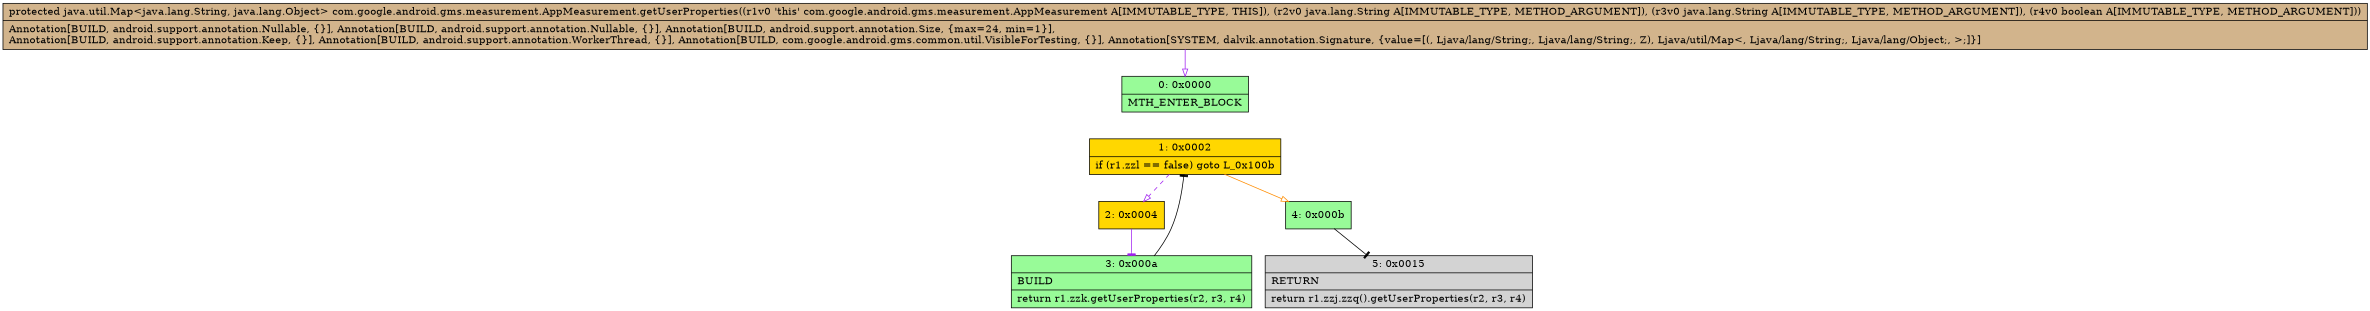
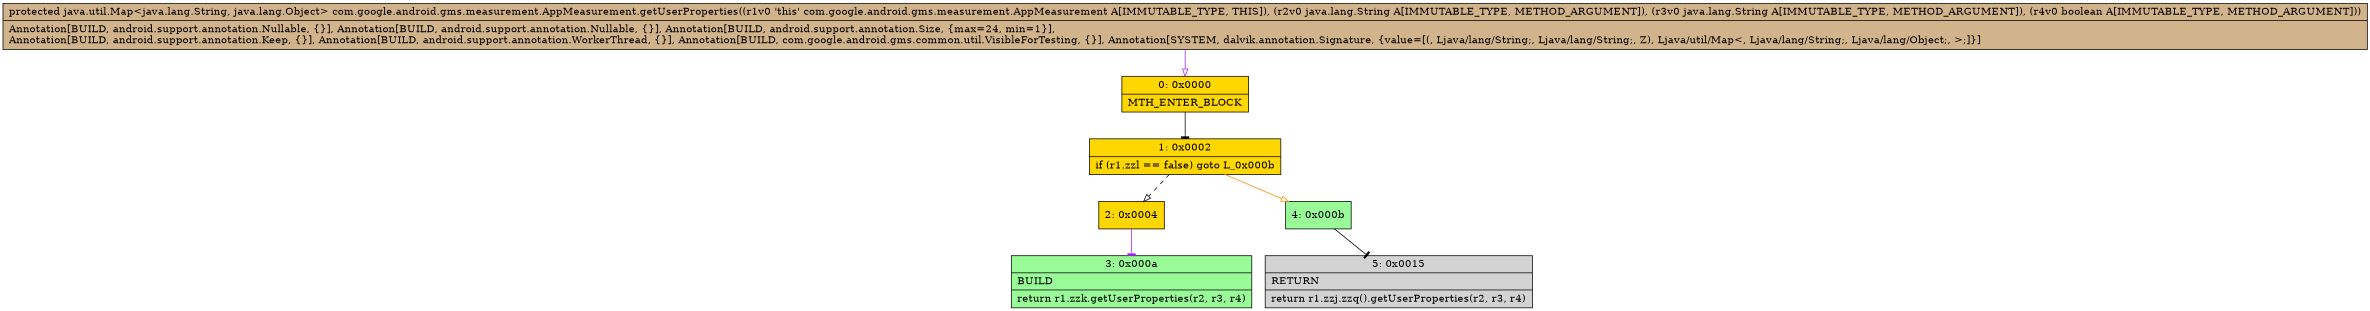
(1185, 94) -> (1185, 94)
(1185, 165) -> (1185, 165)
(1159, 185) -> (1159, 185)
(1175, 219) -> (1185, 124)
